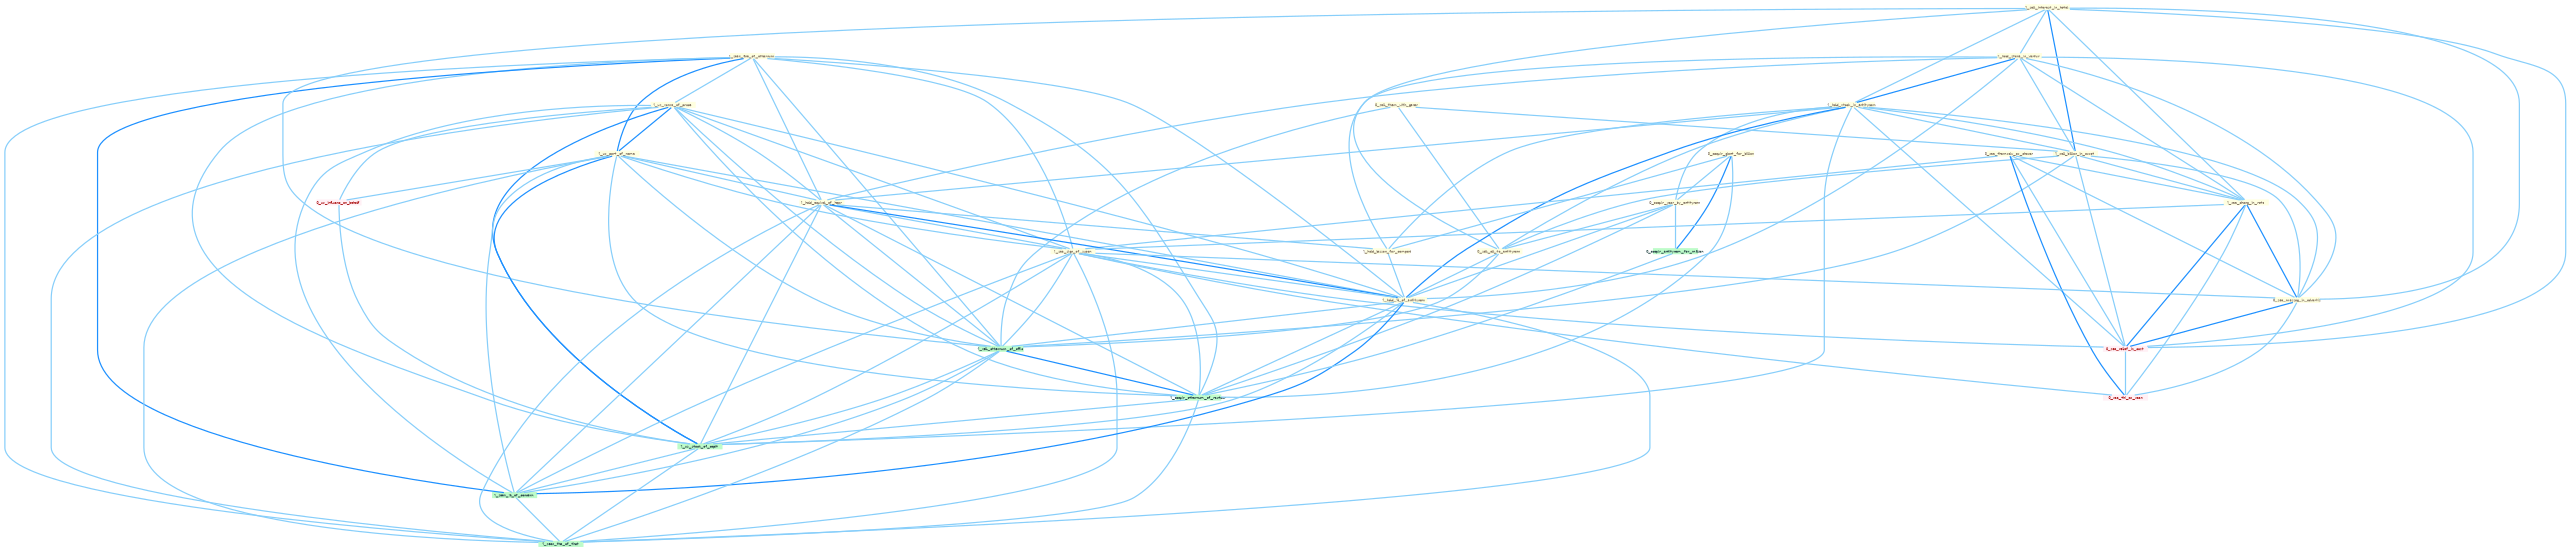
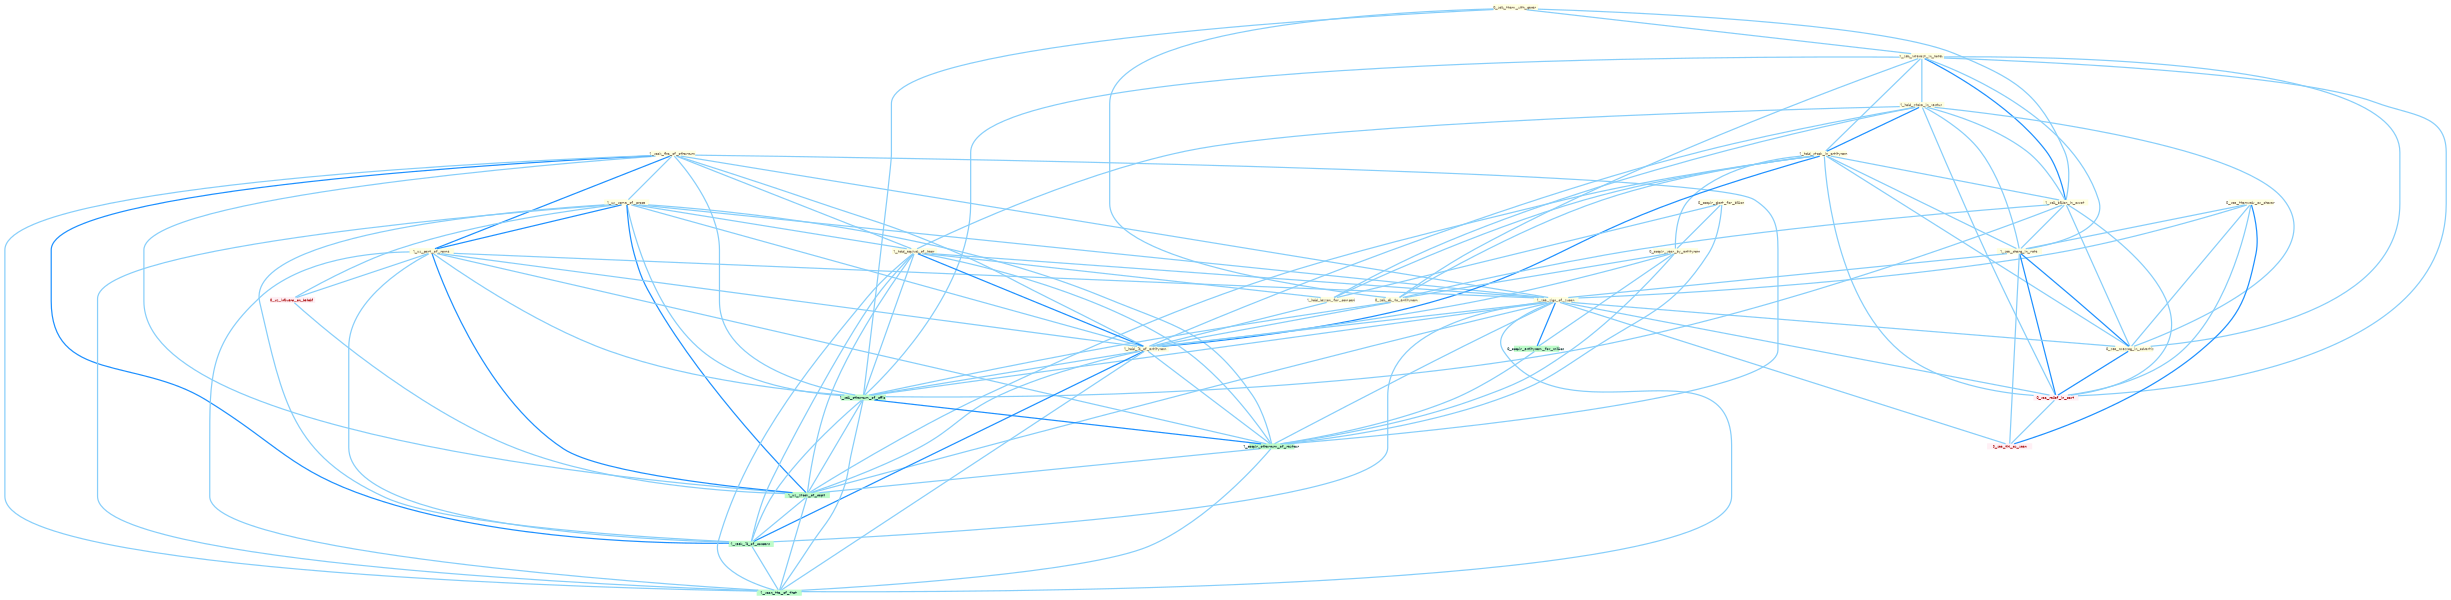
none -> (1719, 32)
(1337, 154) -> none
(719, 178) -> none
(1708, 205) -> (1546, 324)
(2228, 368) -> none
